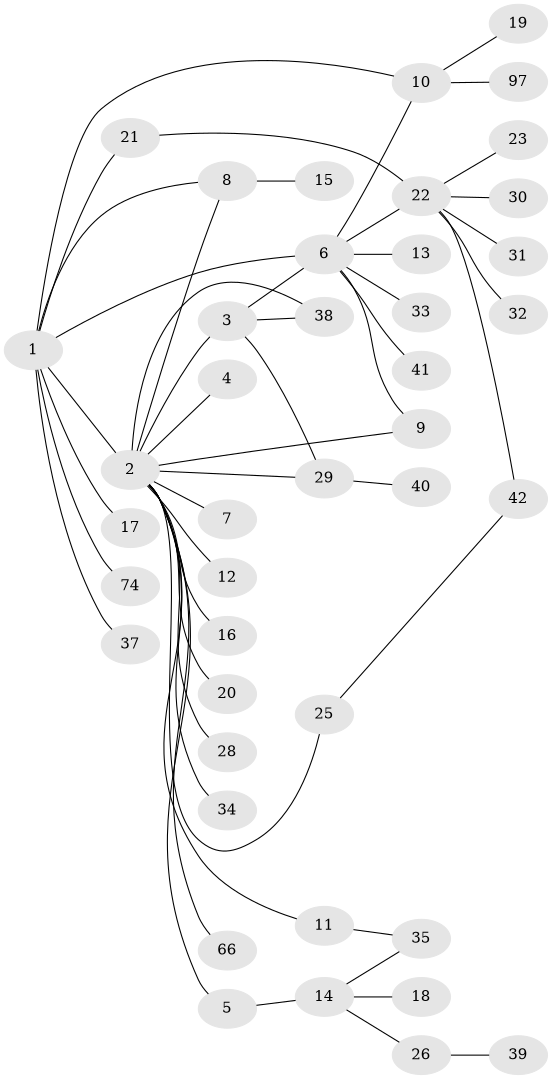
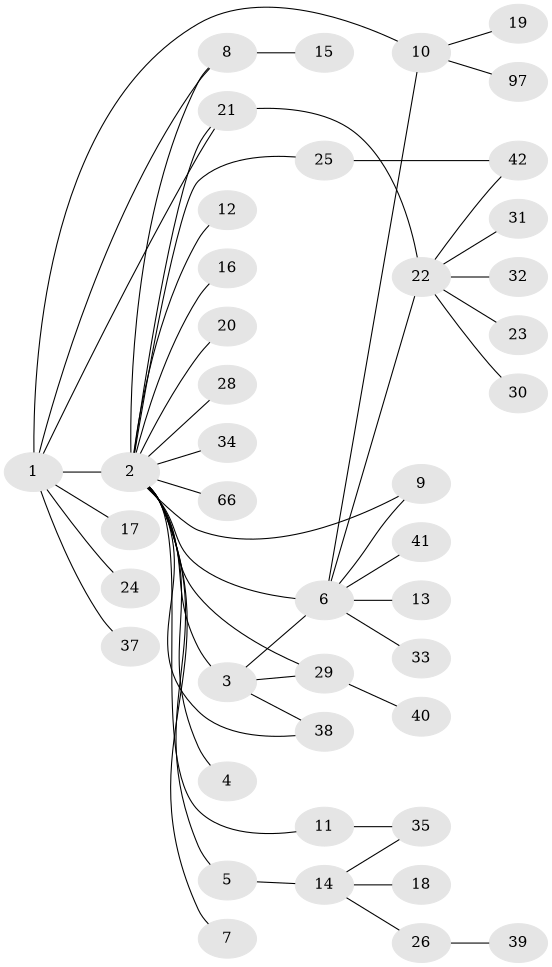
none -> (177, 213)
(171, 282) -> (202, 568)
(130, 586) -> (130, 588)
